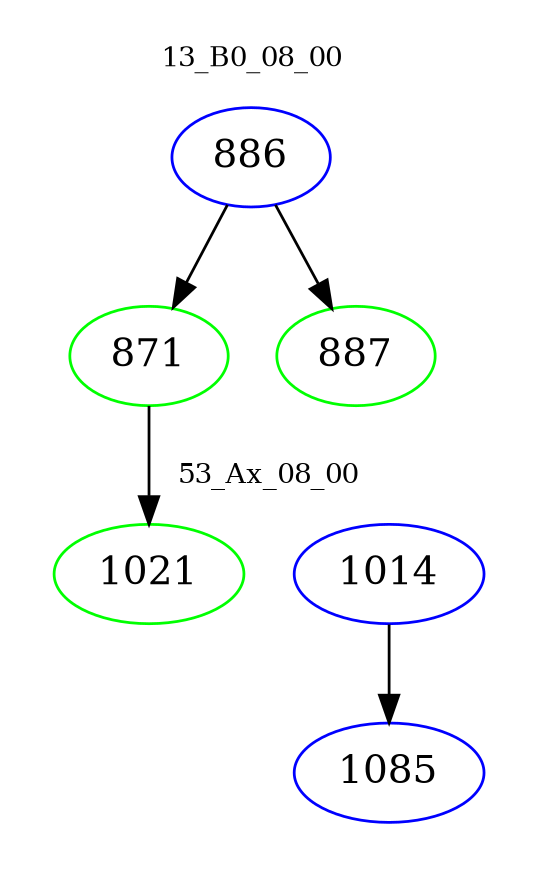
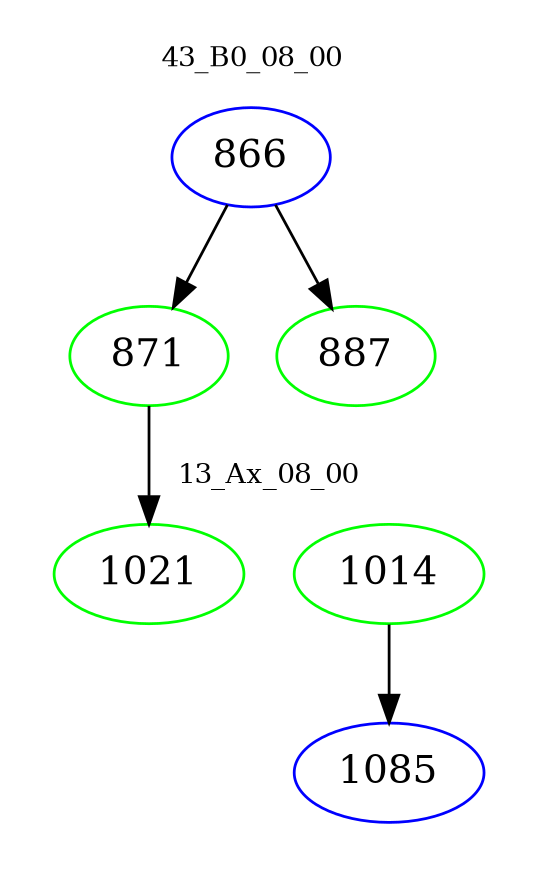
(253, 59) -> (253, 59)
(251, 157) -> (251, 157)
(269, 476) -> (269, 476)
(389, 574) -> (389, 574)
